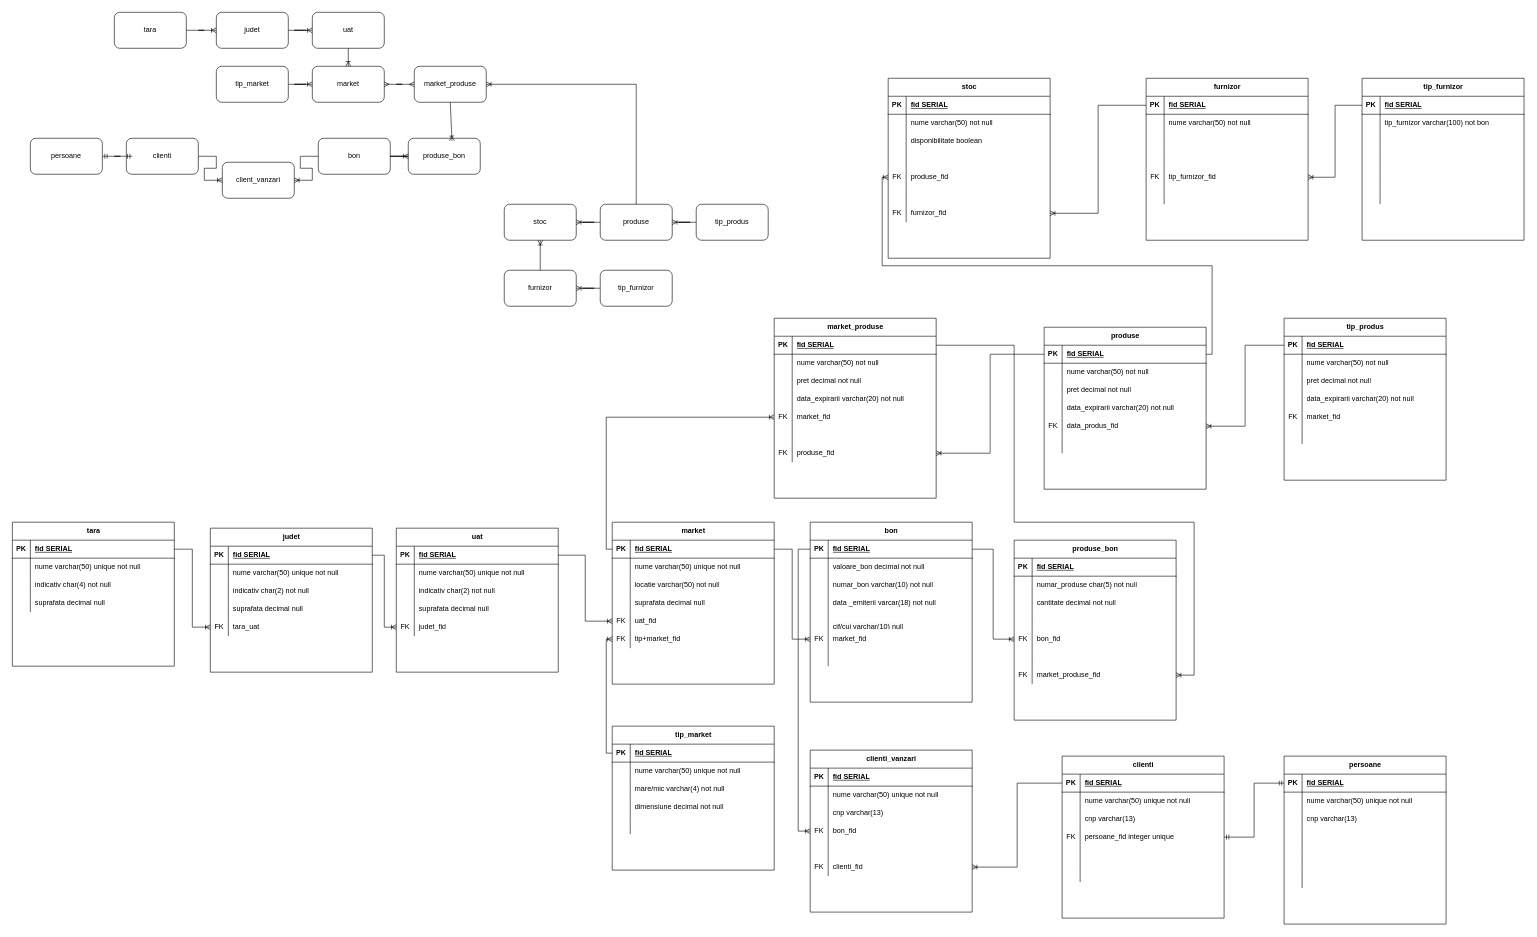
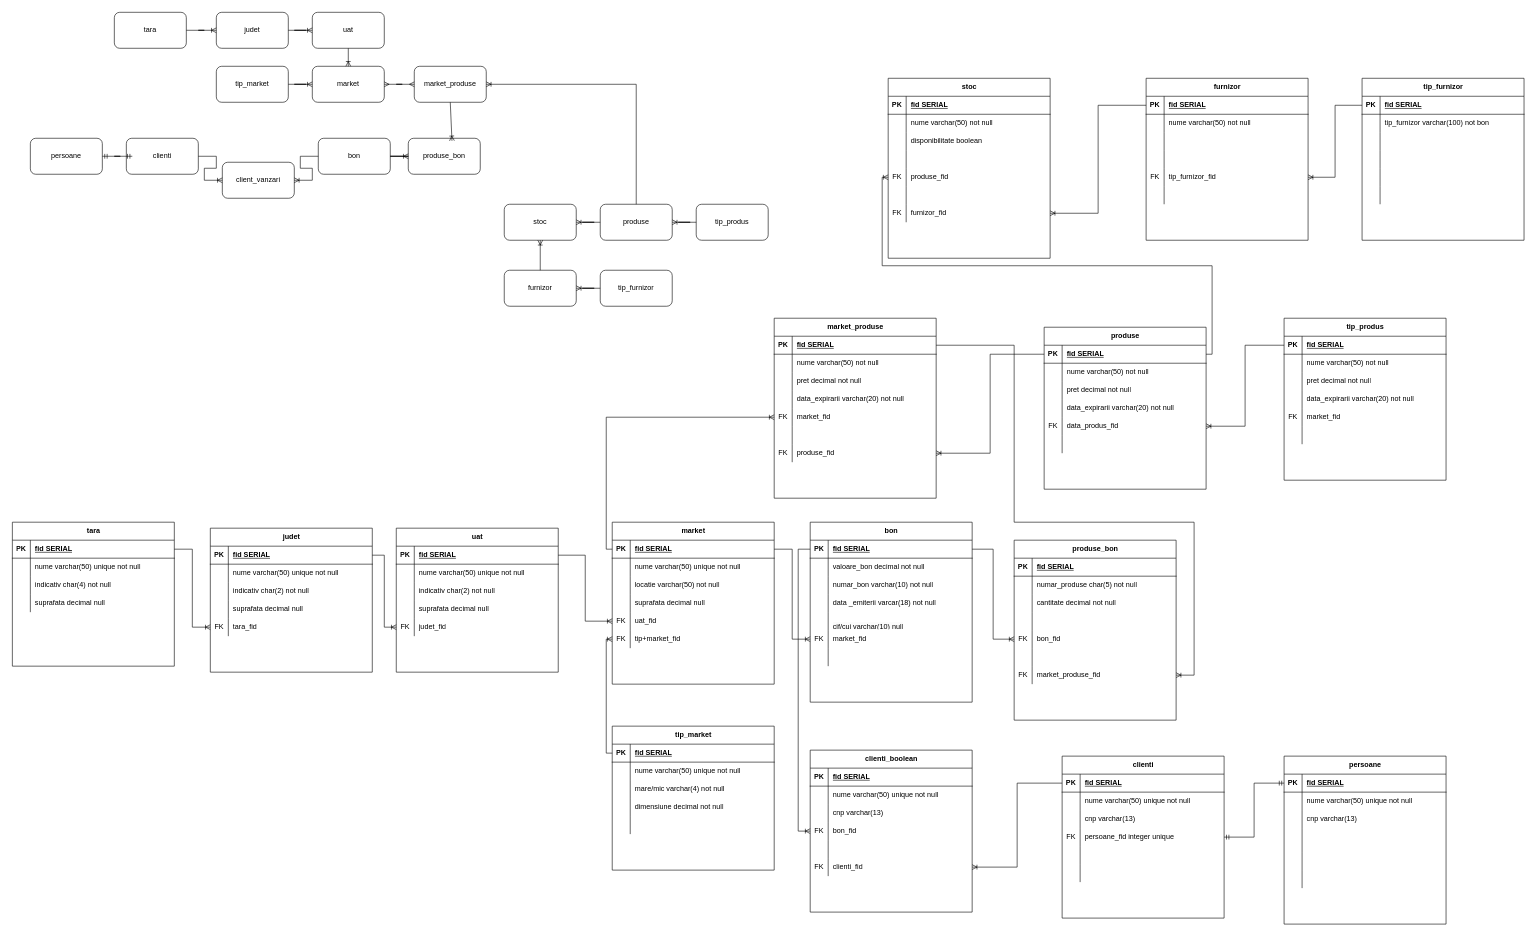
(249, 627) -> (248, 627)
(892, 759) -> (892, 759)
